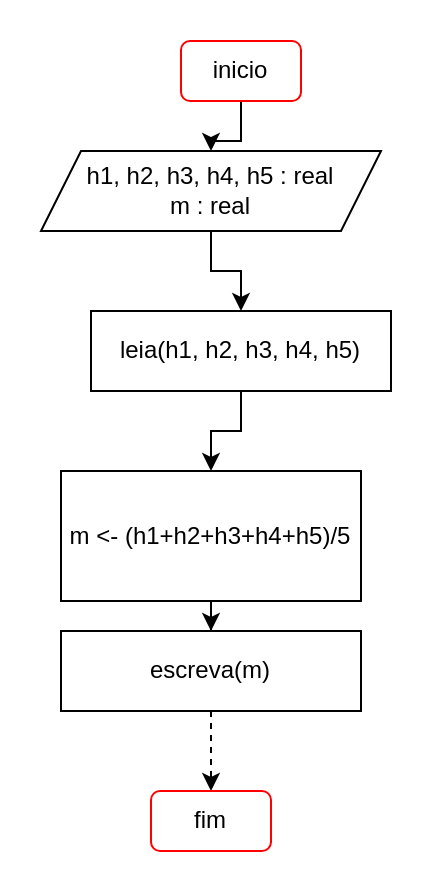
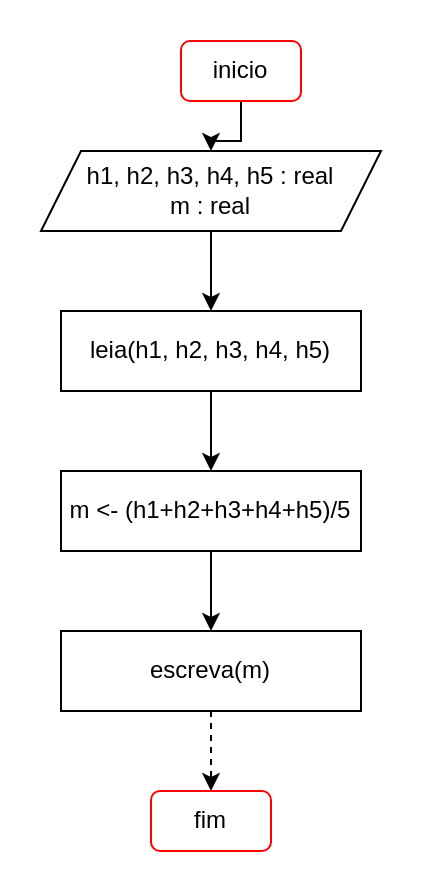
(241, 351) -> (211, 351)
(211, 536) -> (211, 511)
